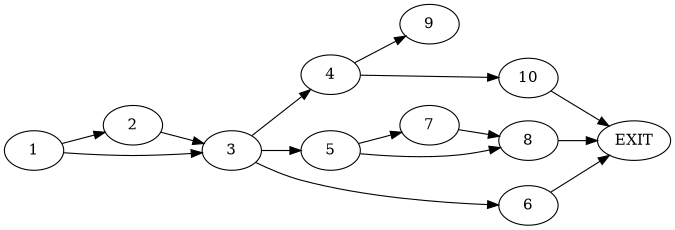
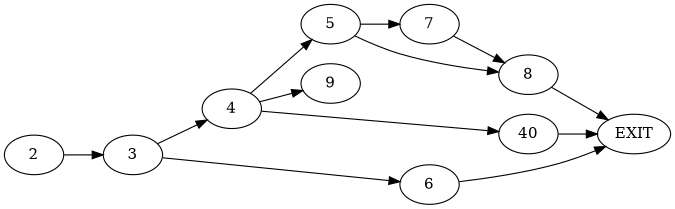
(528, 78) -> (528, 134)
(34, 151) -> none
(276, 151) -> (277, 70)
